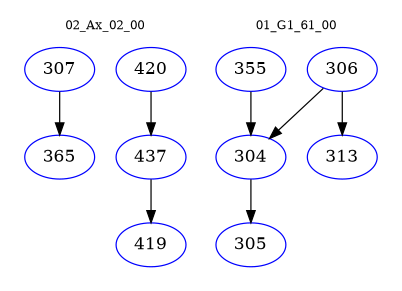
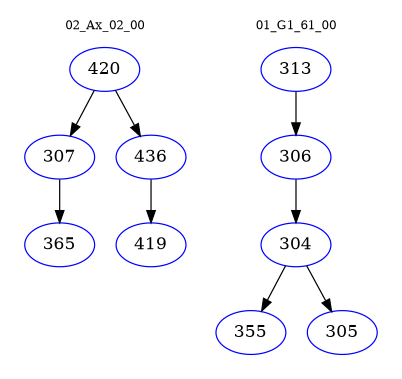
(251, 107) -> (276, 283)
(342, 107) -> (296, 107)
none -> (85, 108)
(151, 157) -> (151, 157)
